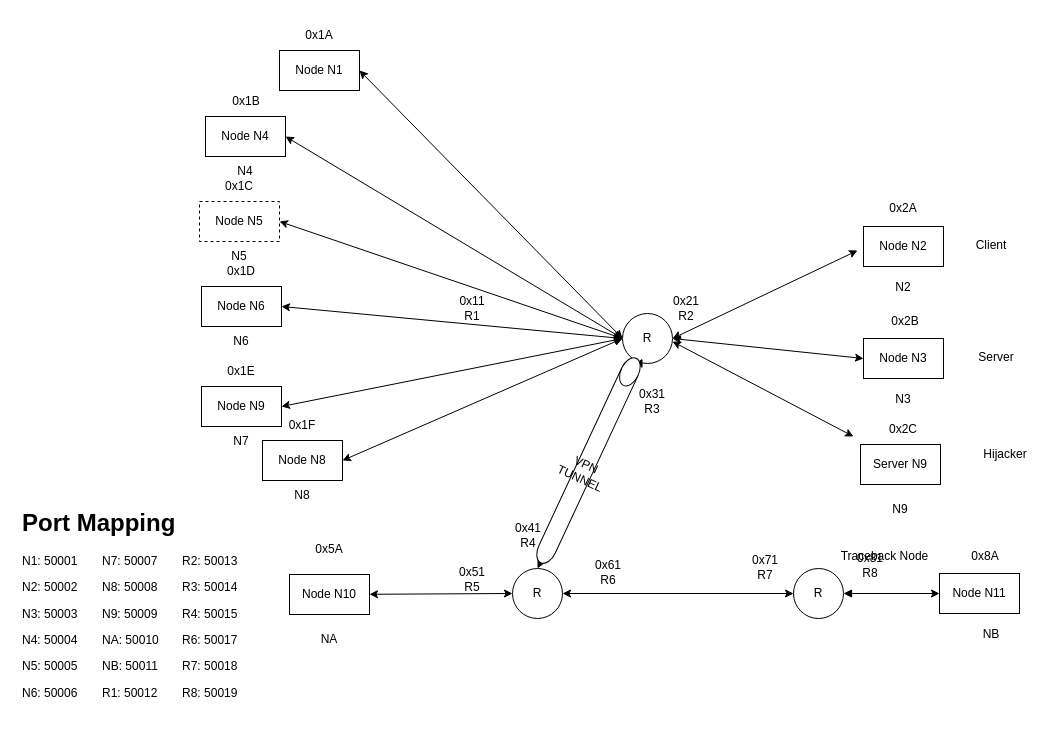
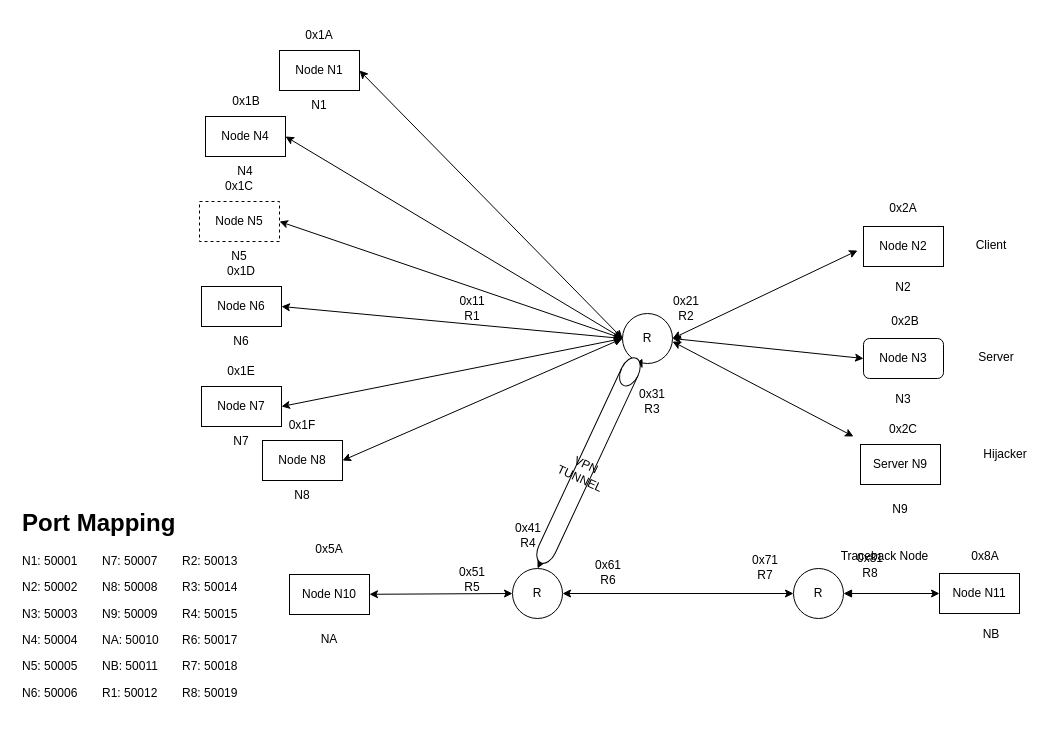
none -> (320, 106)
(904, 359) -> (904, 359)
(242, 407) -> (242, 407)
